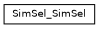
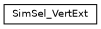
(49, 14) -> (50, 14)
